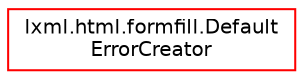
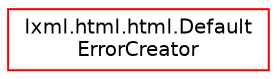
(152, 40) -> (138, 40)
